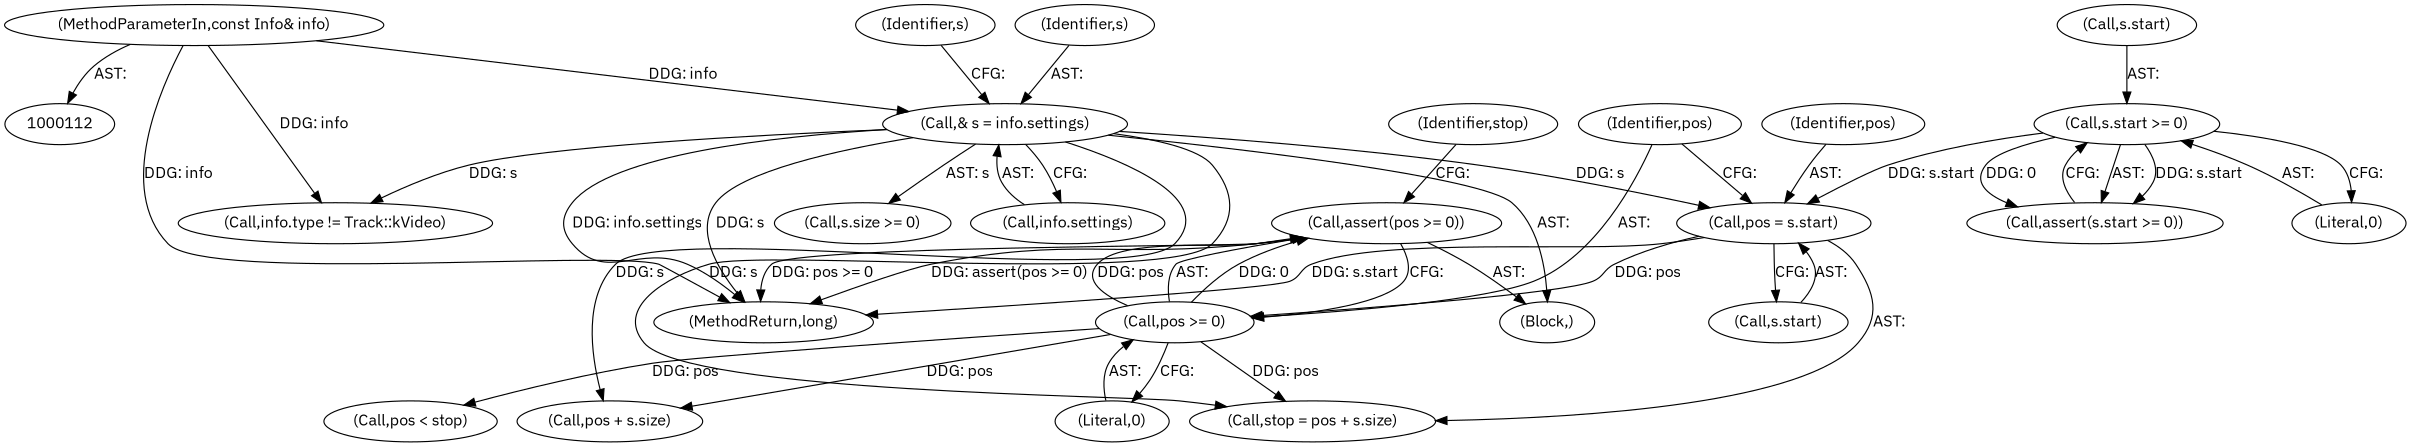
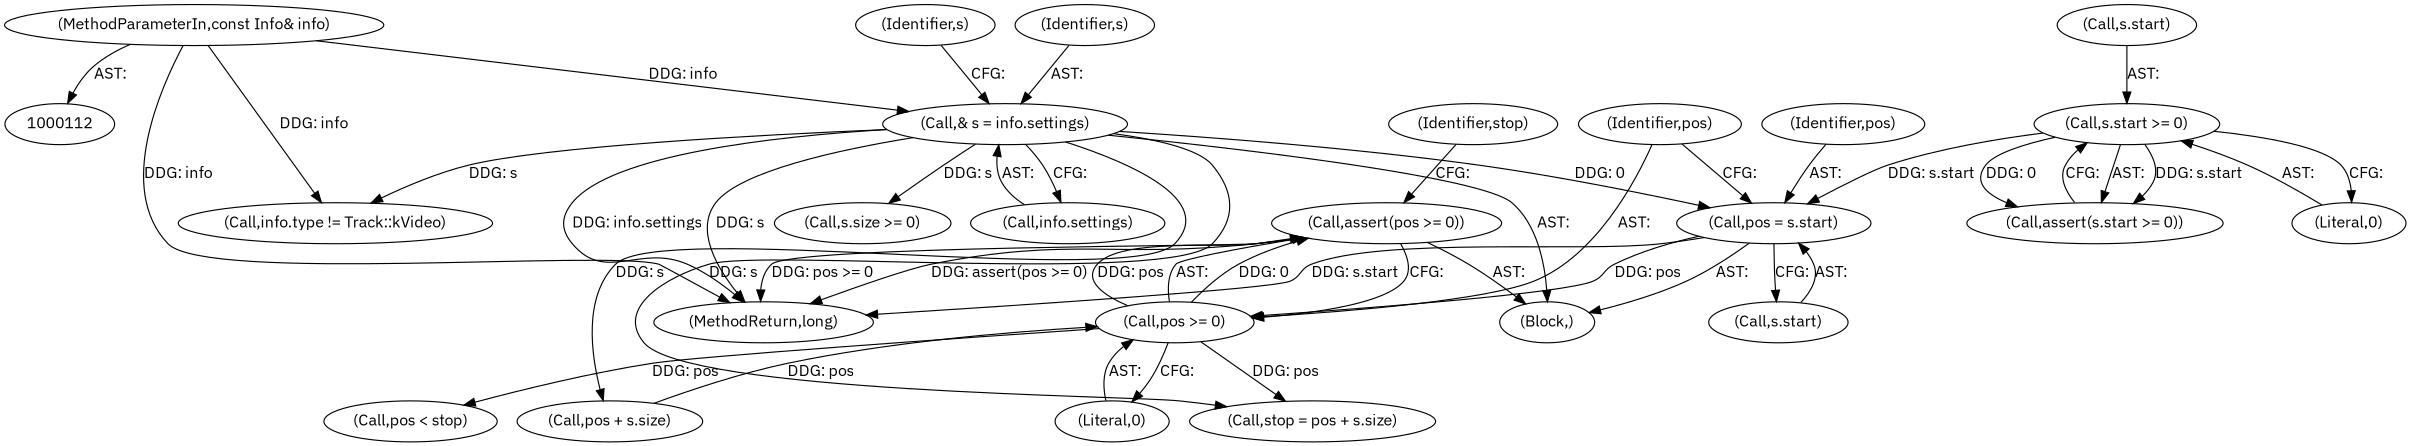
(968, 174) -> (968, 174)
(1600, 174) -> (1600, 174)
(901, 370) -> (834, 355)
(1720, 397) -> (1678, 285)
